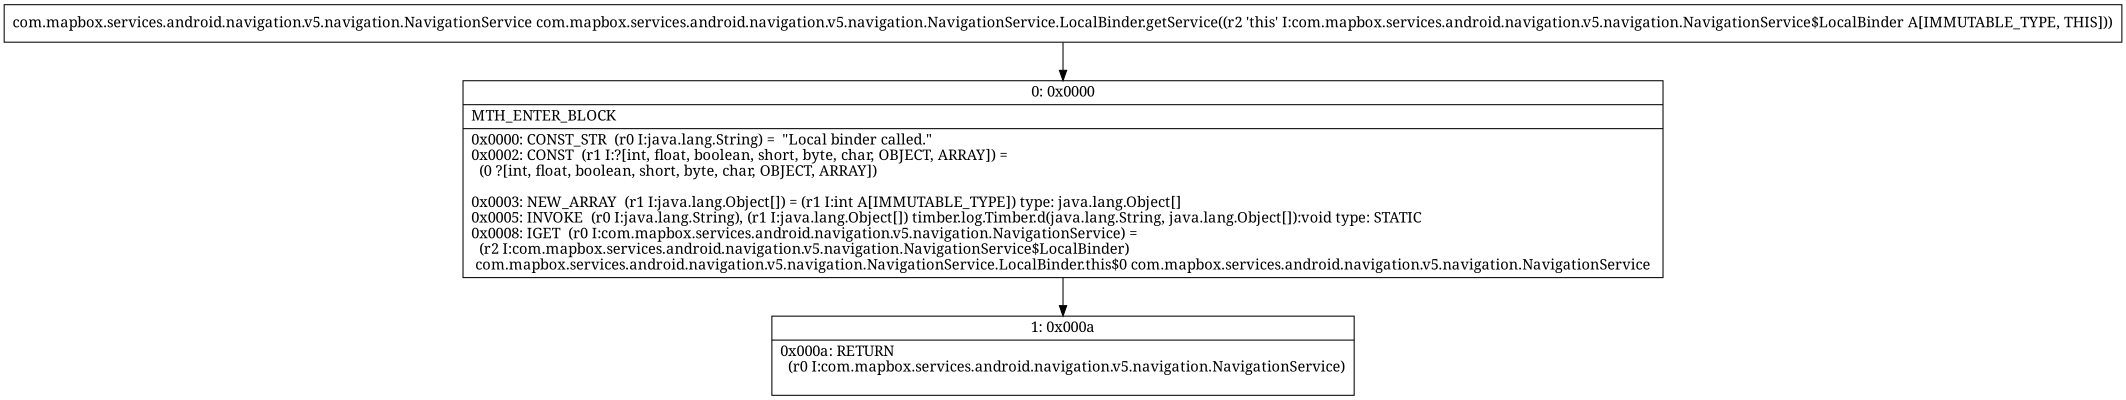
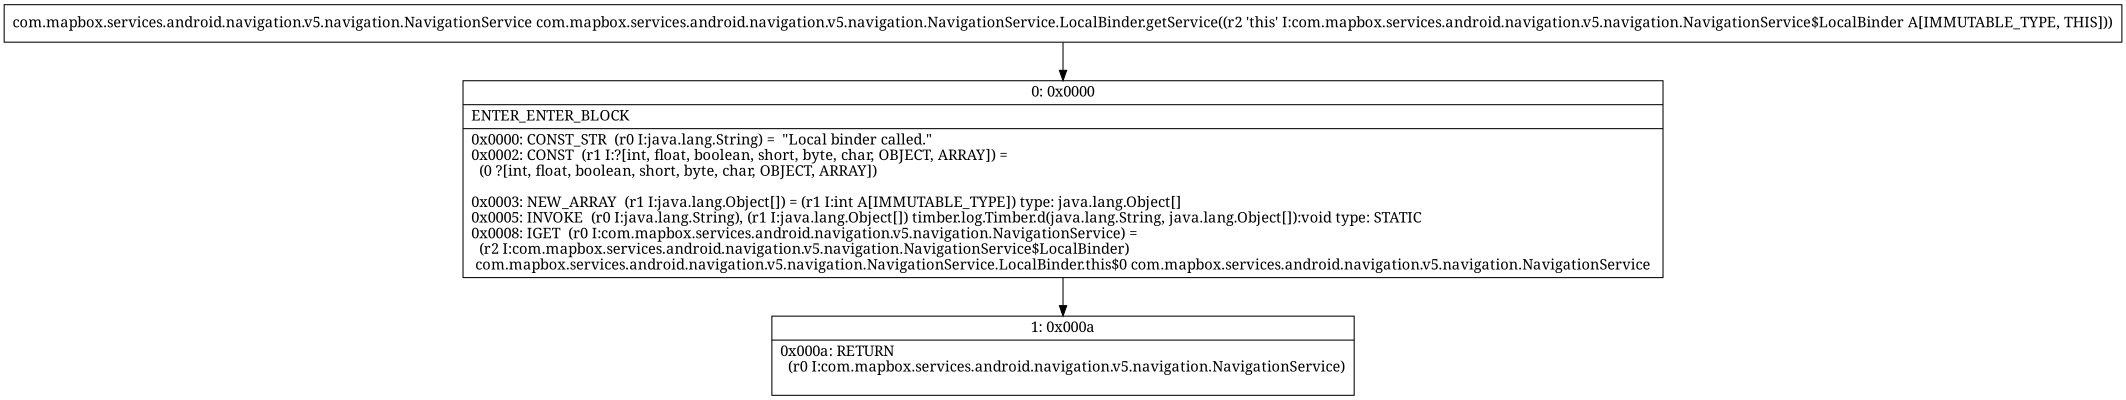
(544, 116) -> (551, 116)
